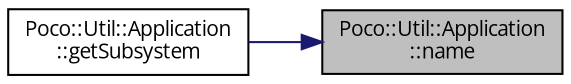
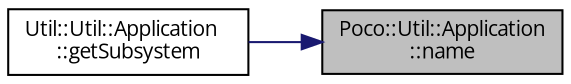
(128, 42) -> (128, 42)
